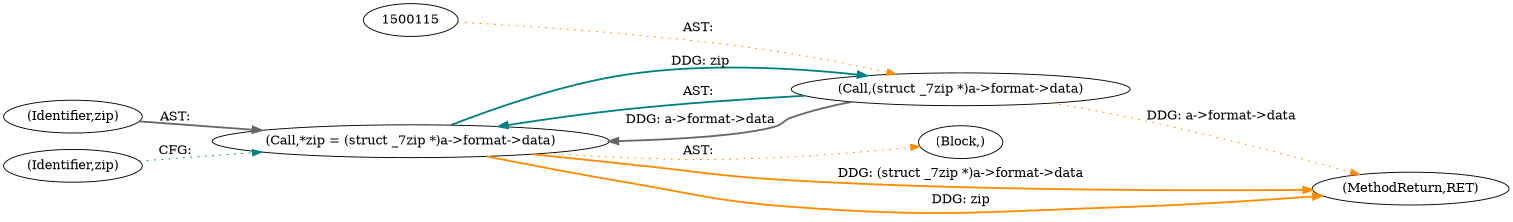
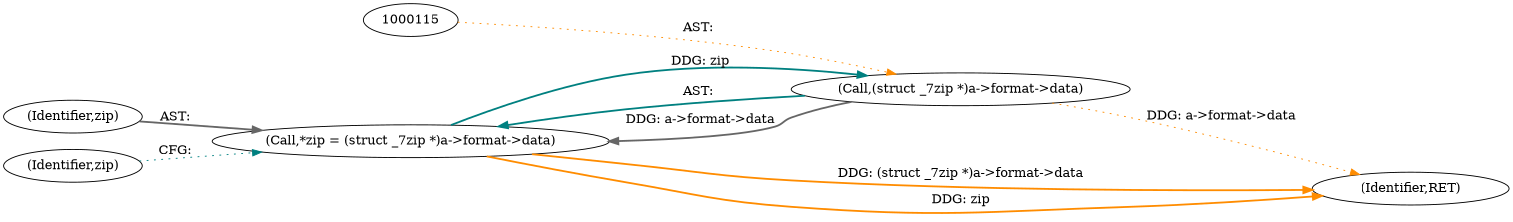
(411, 20) -> (411, 20)
(961, 142) -> none
(1411, 189) -> (1411, 189)
